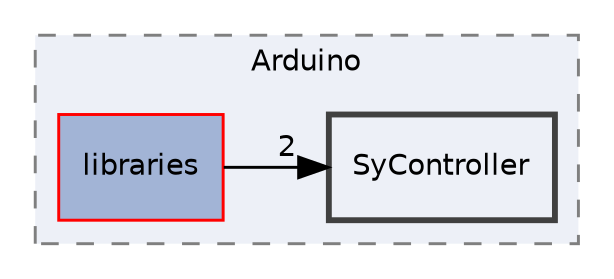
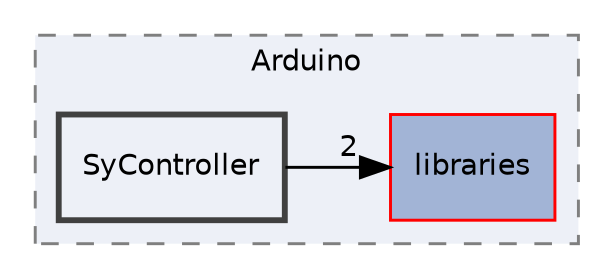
(261, 167) -> (323, 167)
